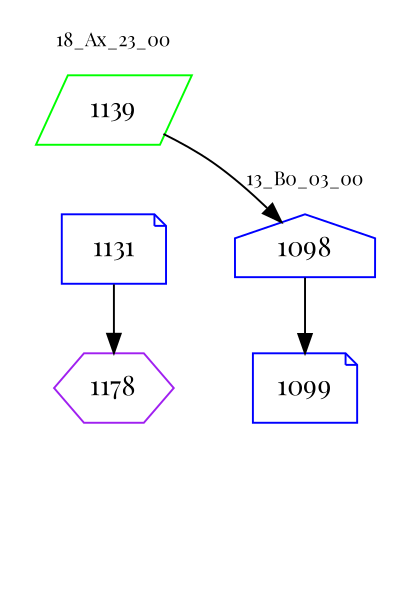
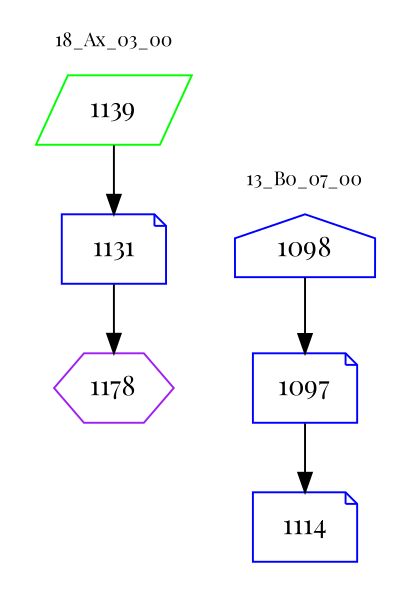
(114, 42) -> (114, 42)
(234, 178) -> (114, 170)
(305, 181) -> (305, 181)
(305, 388) -> (305, 388)
none -> (305, 527)
